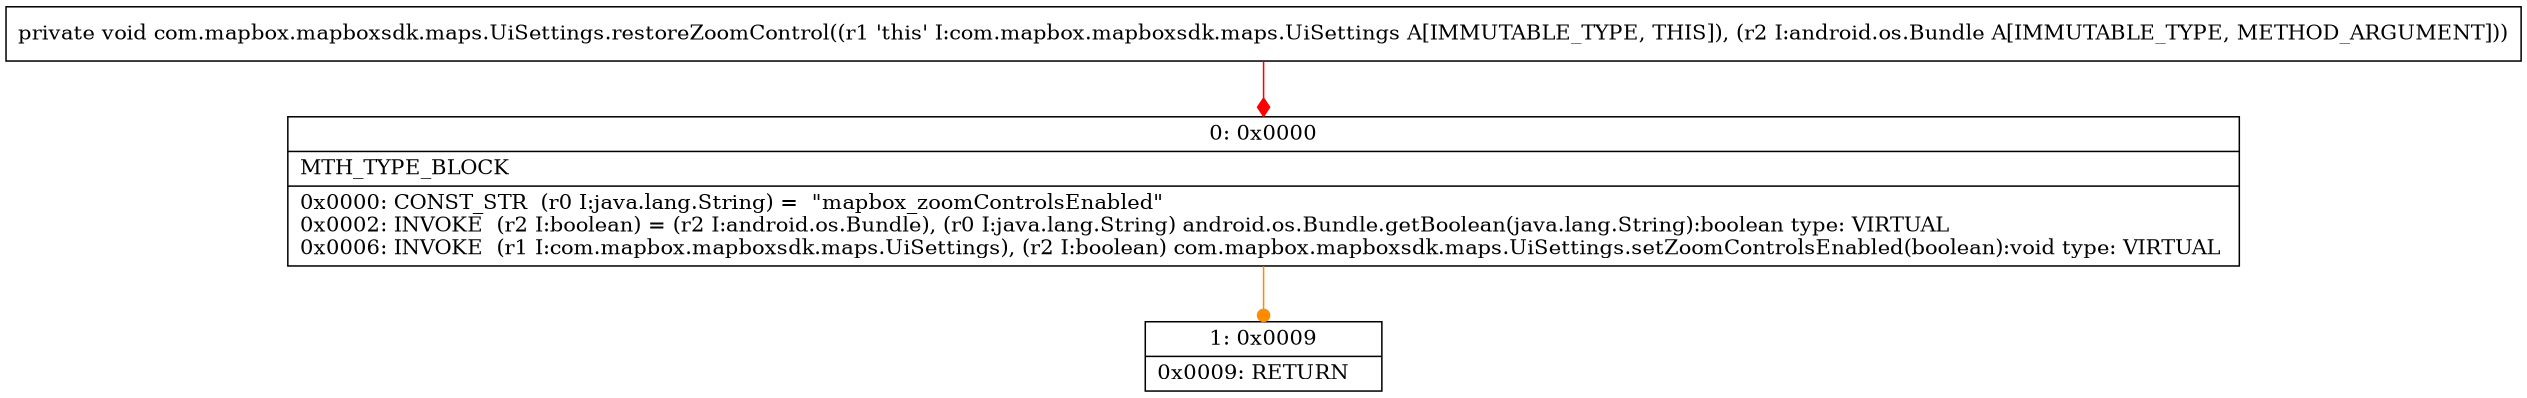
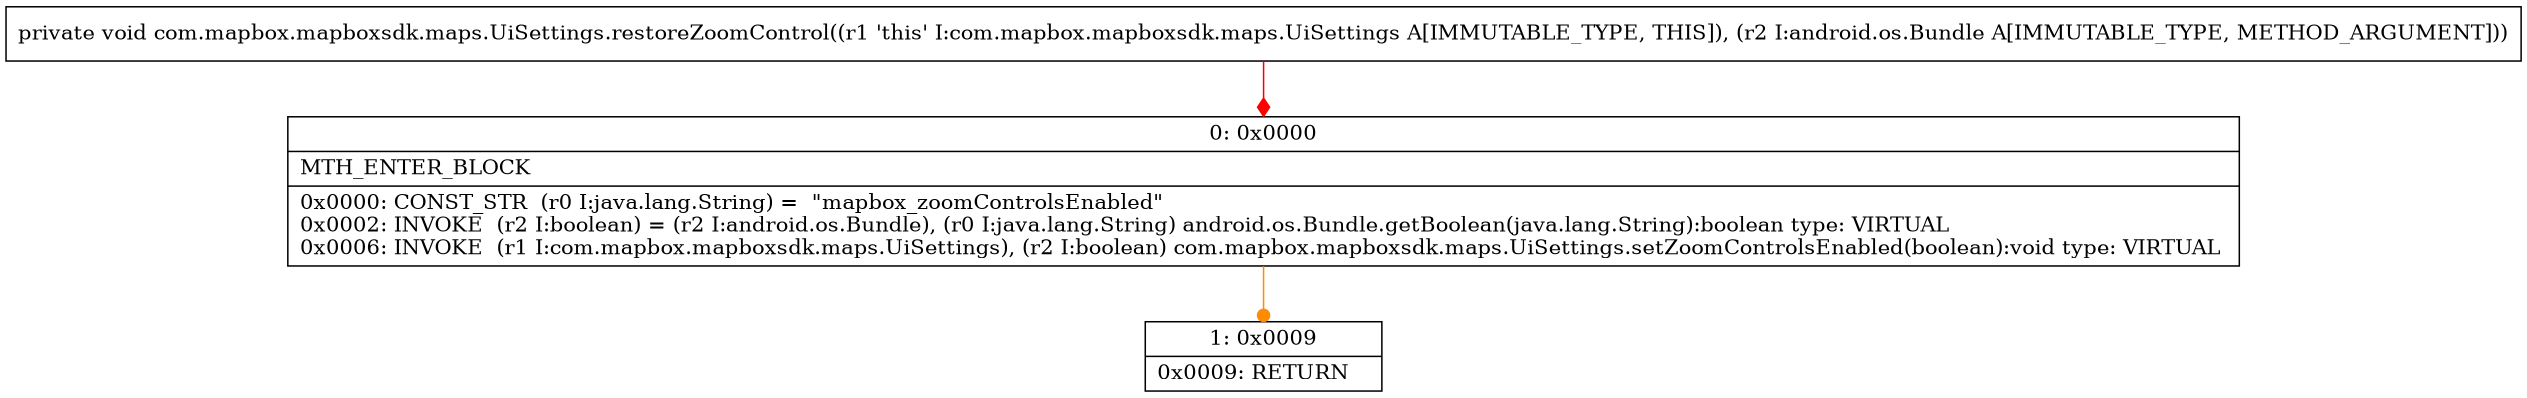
(405, 168) -> (416, 168)
